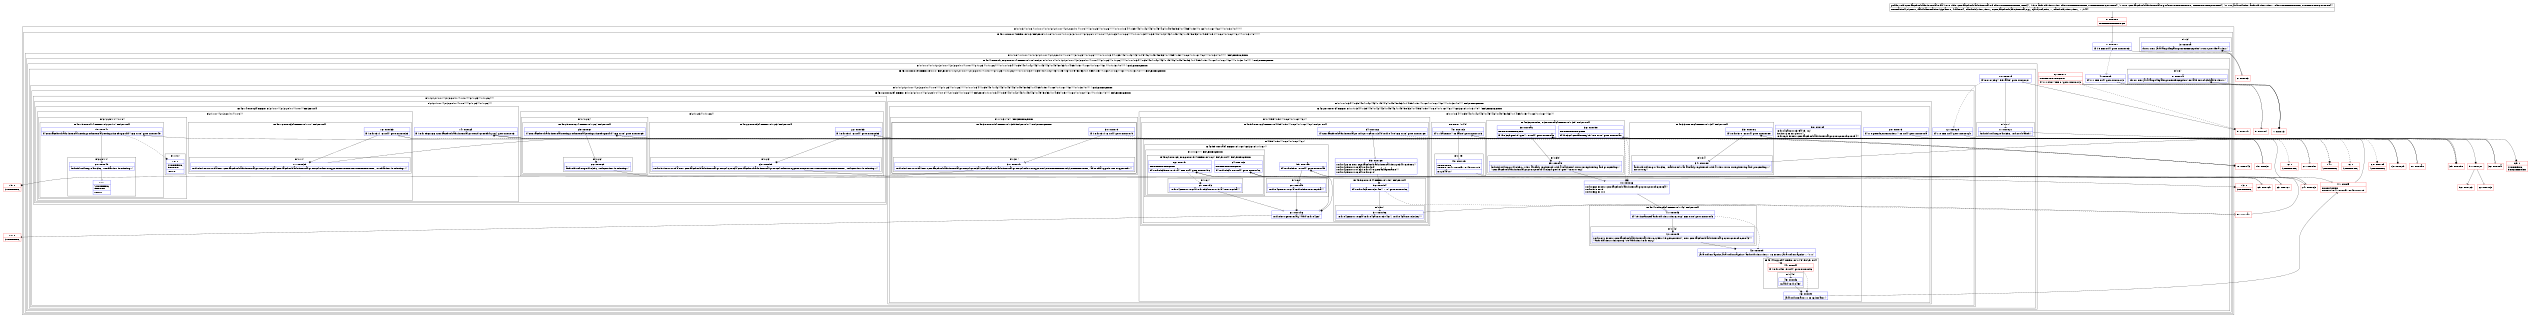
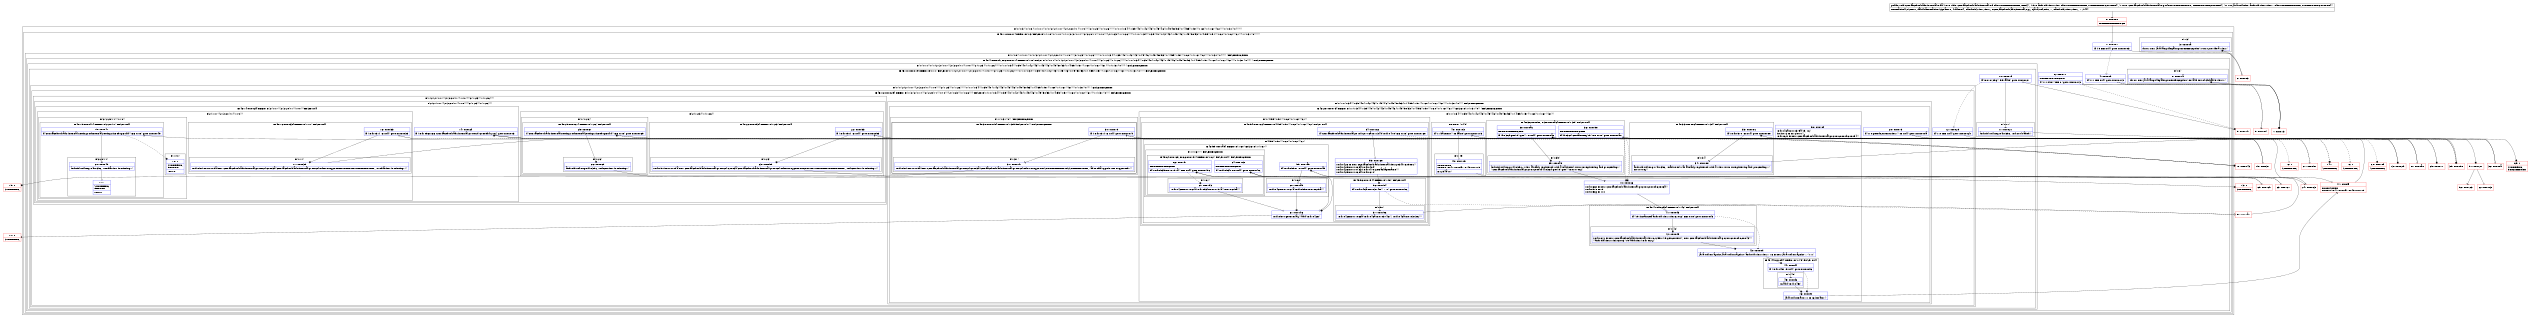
(2060, 78) -> (2060, 78)
none -> (2437, 166)
(1791, 267) -> (1791, 267)
